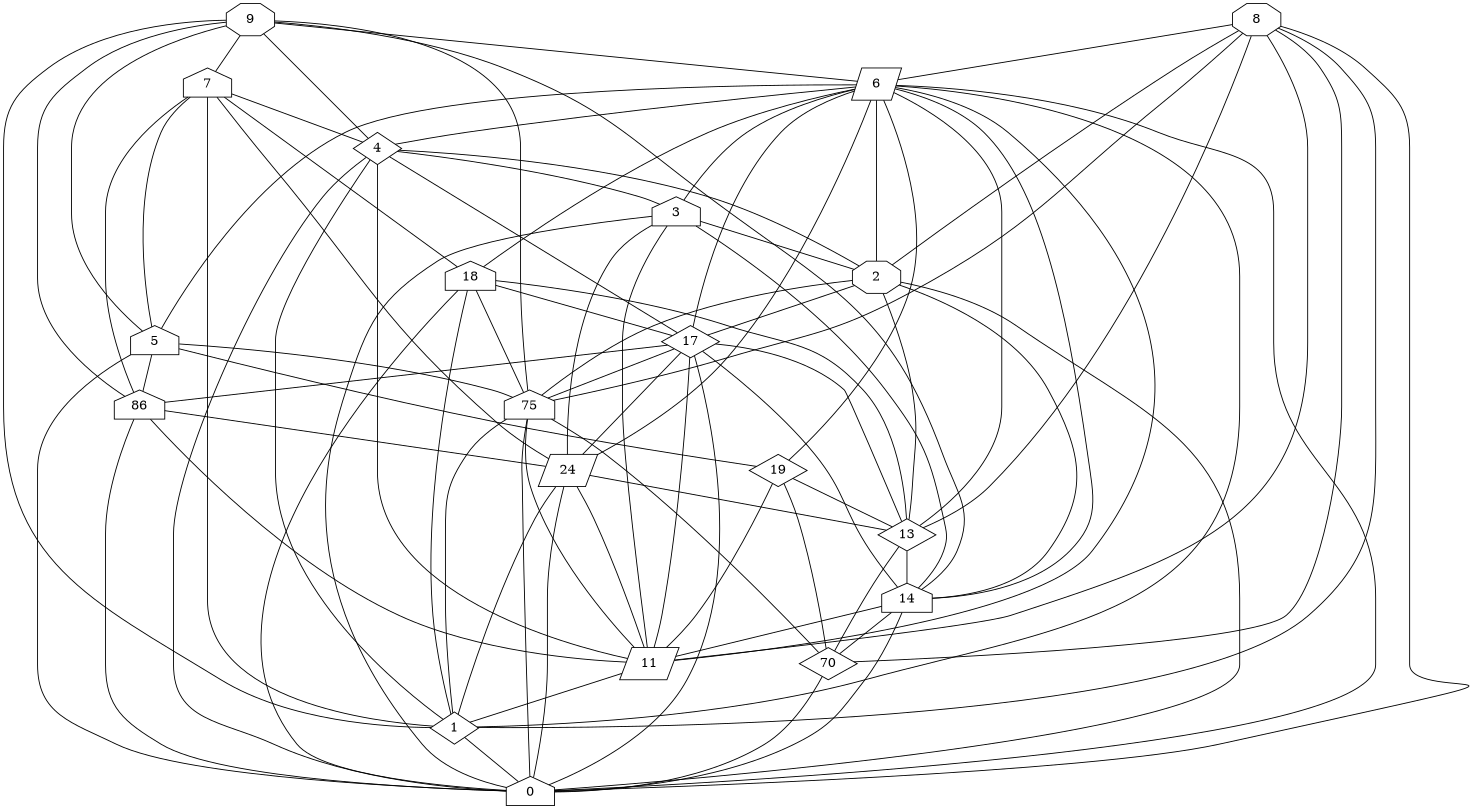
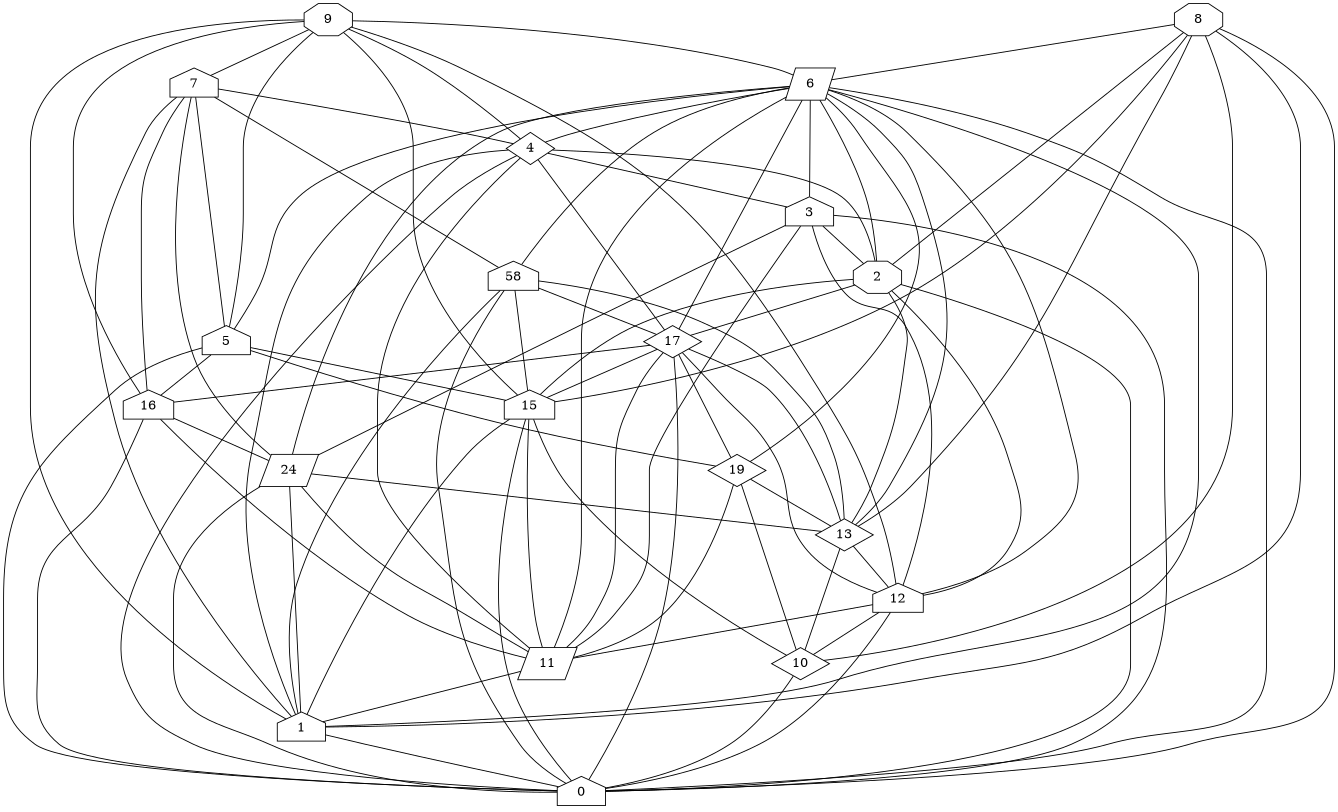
(470, 277) -> (513, 277)
(632, 403) -> (705, 406)
(140, 406) -> (148, 406)
(530, 406) -> (530, 406)
(1180, 551) -> none
(907, 599) -> (898, 599)
(828, 664) -> (801, 664)
(454, 728) -> (301, 728)
